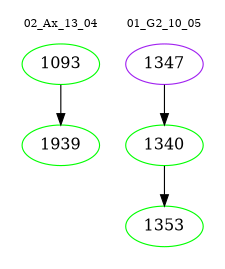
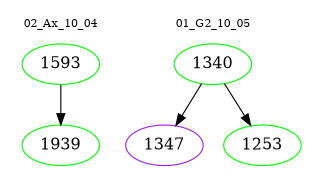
(61, 24) -> (61, 24)
(61, 64) -> (61, 64)
(164, 99) -> (192, 100)
(164, 226) -> (262, 145)
